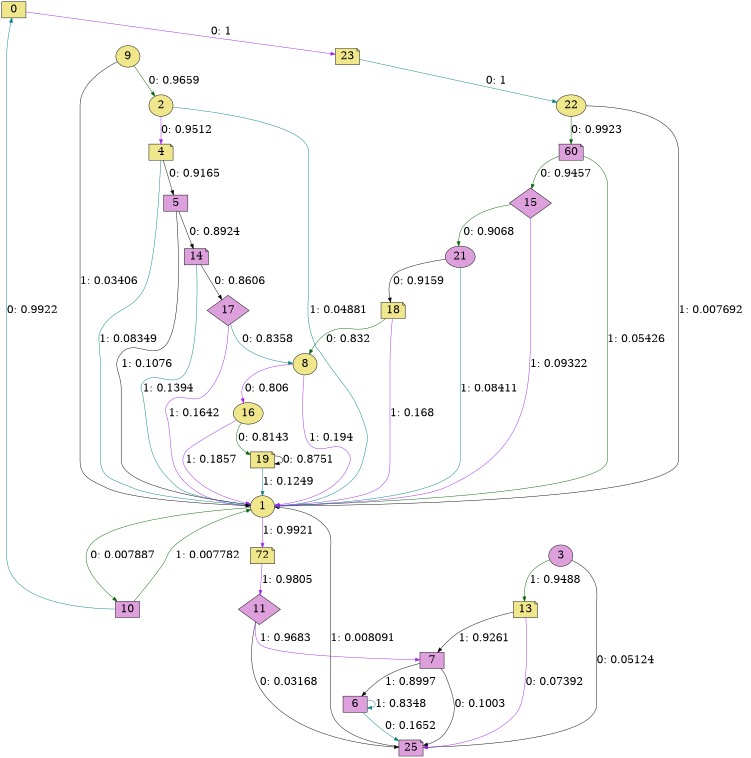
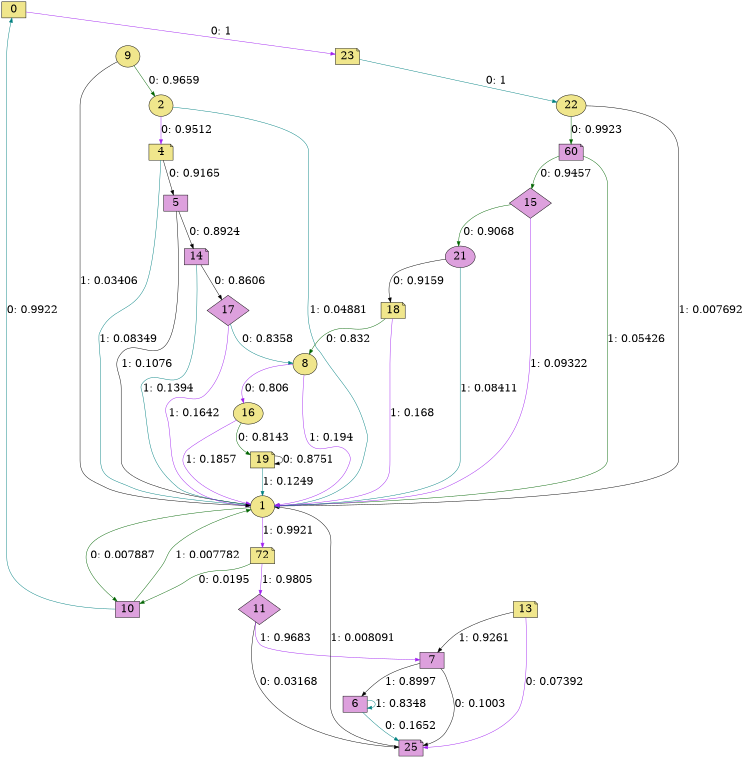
(561, 556) -> none
none -> (195, 576)
